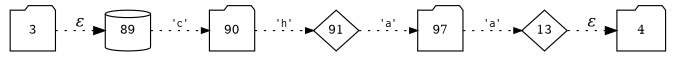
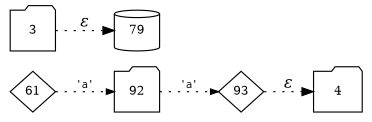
(128, 31) -> (137, 31)
(232, 31) -> none
(336, 31) -> (33, 92)
(440, 31) -> (137, 92)
(544, 31) -> (241, 92)
